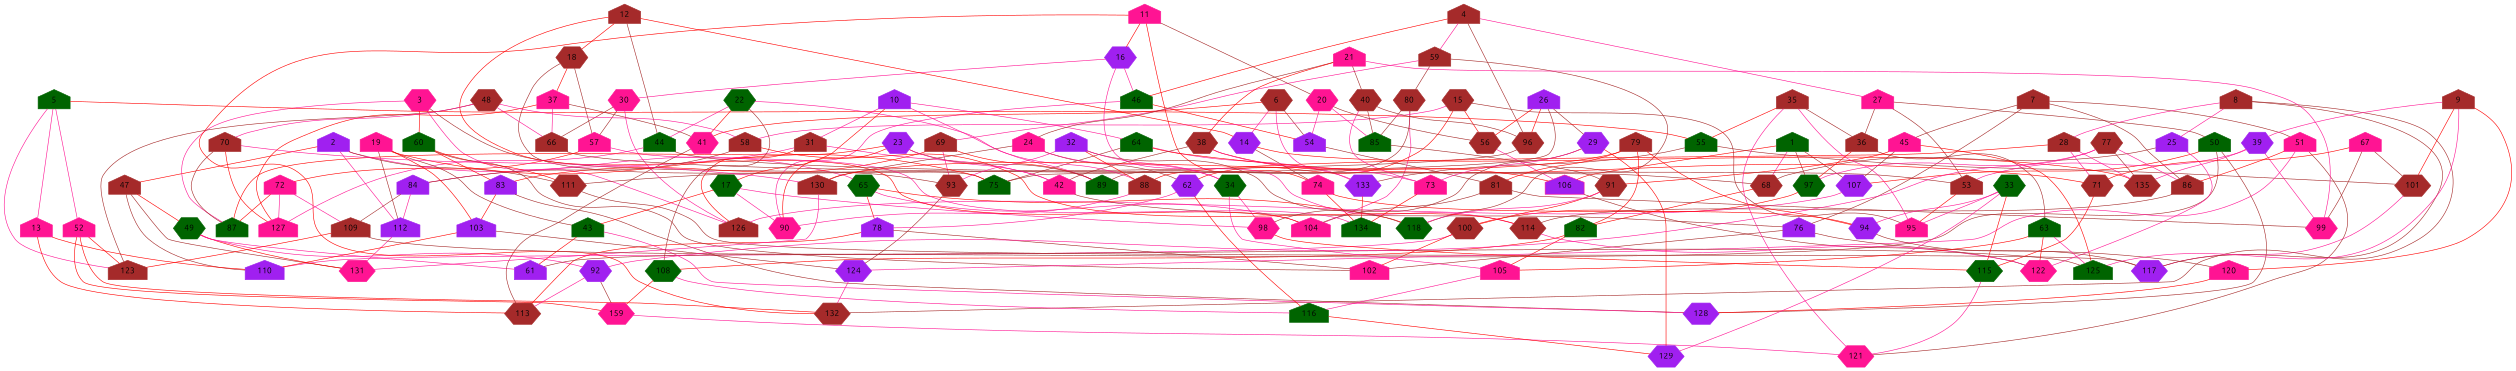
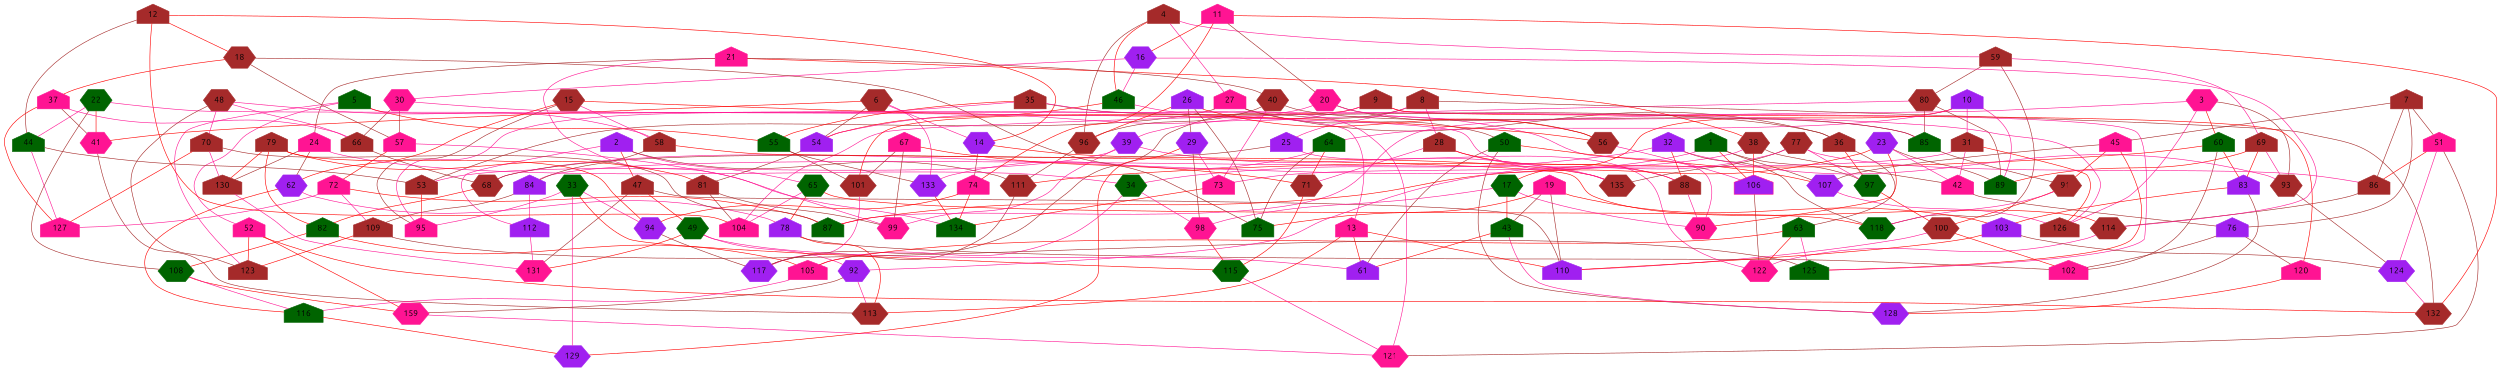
(388, 185) -> (1556, 228)
none -> (1357, 249)
